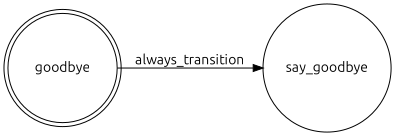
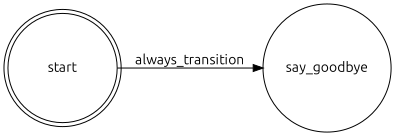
(63, 68) -> (63, 68)
